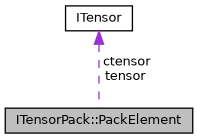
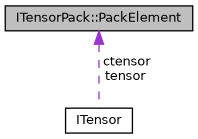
(99, 76) -> (99, 76)
